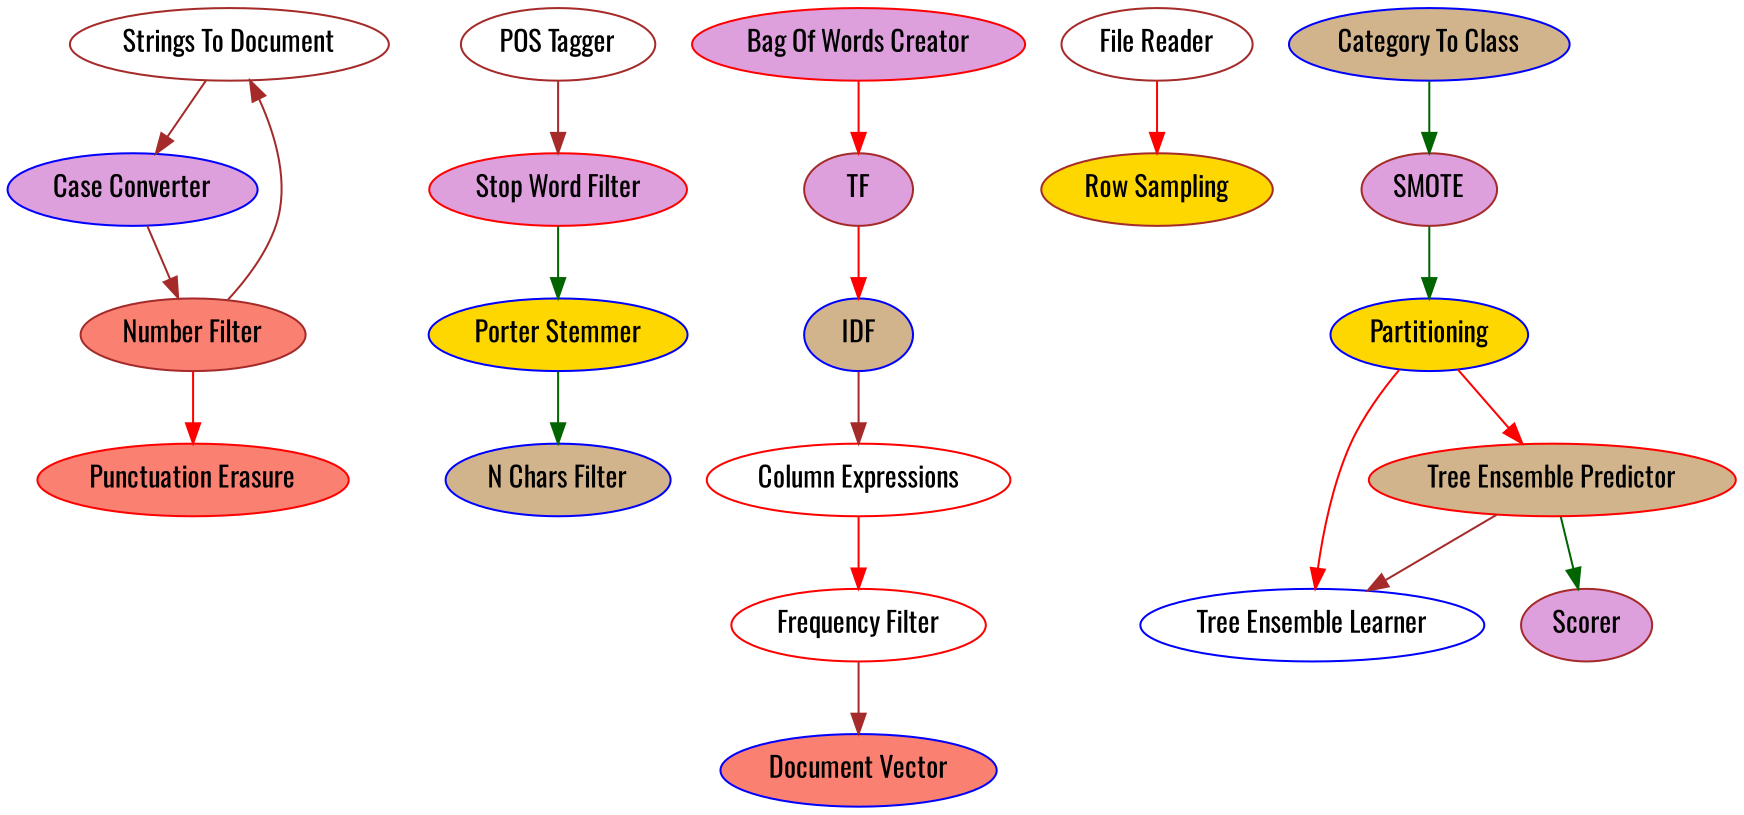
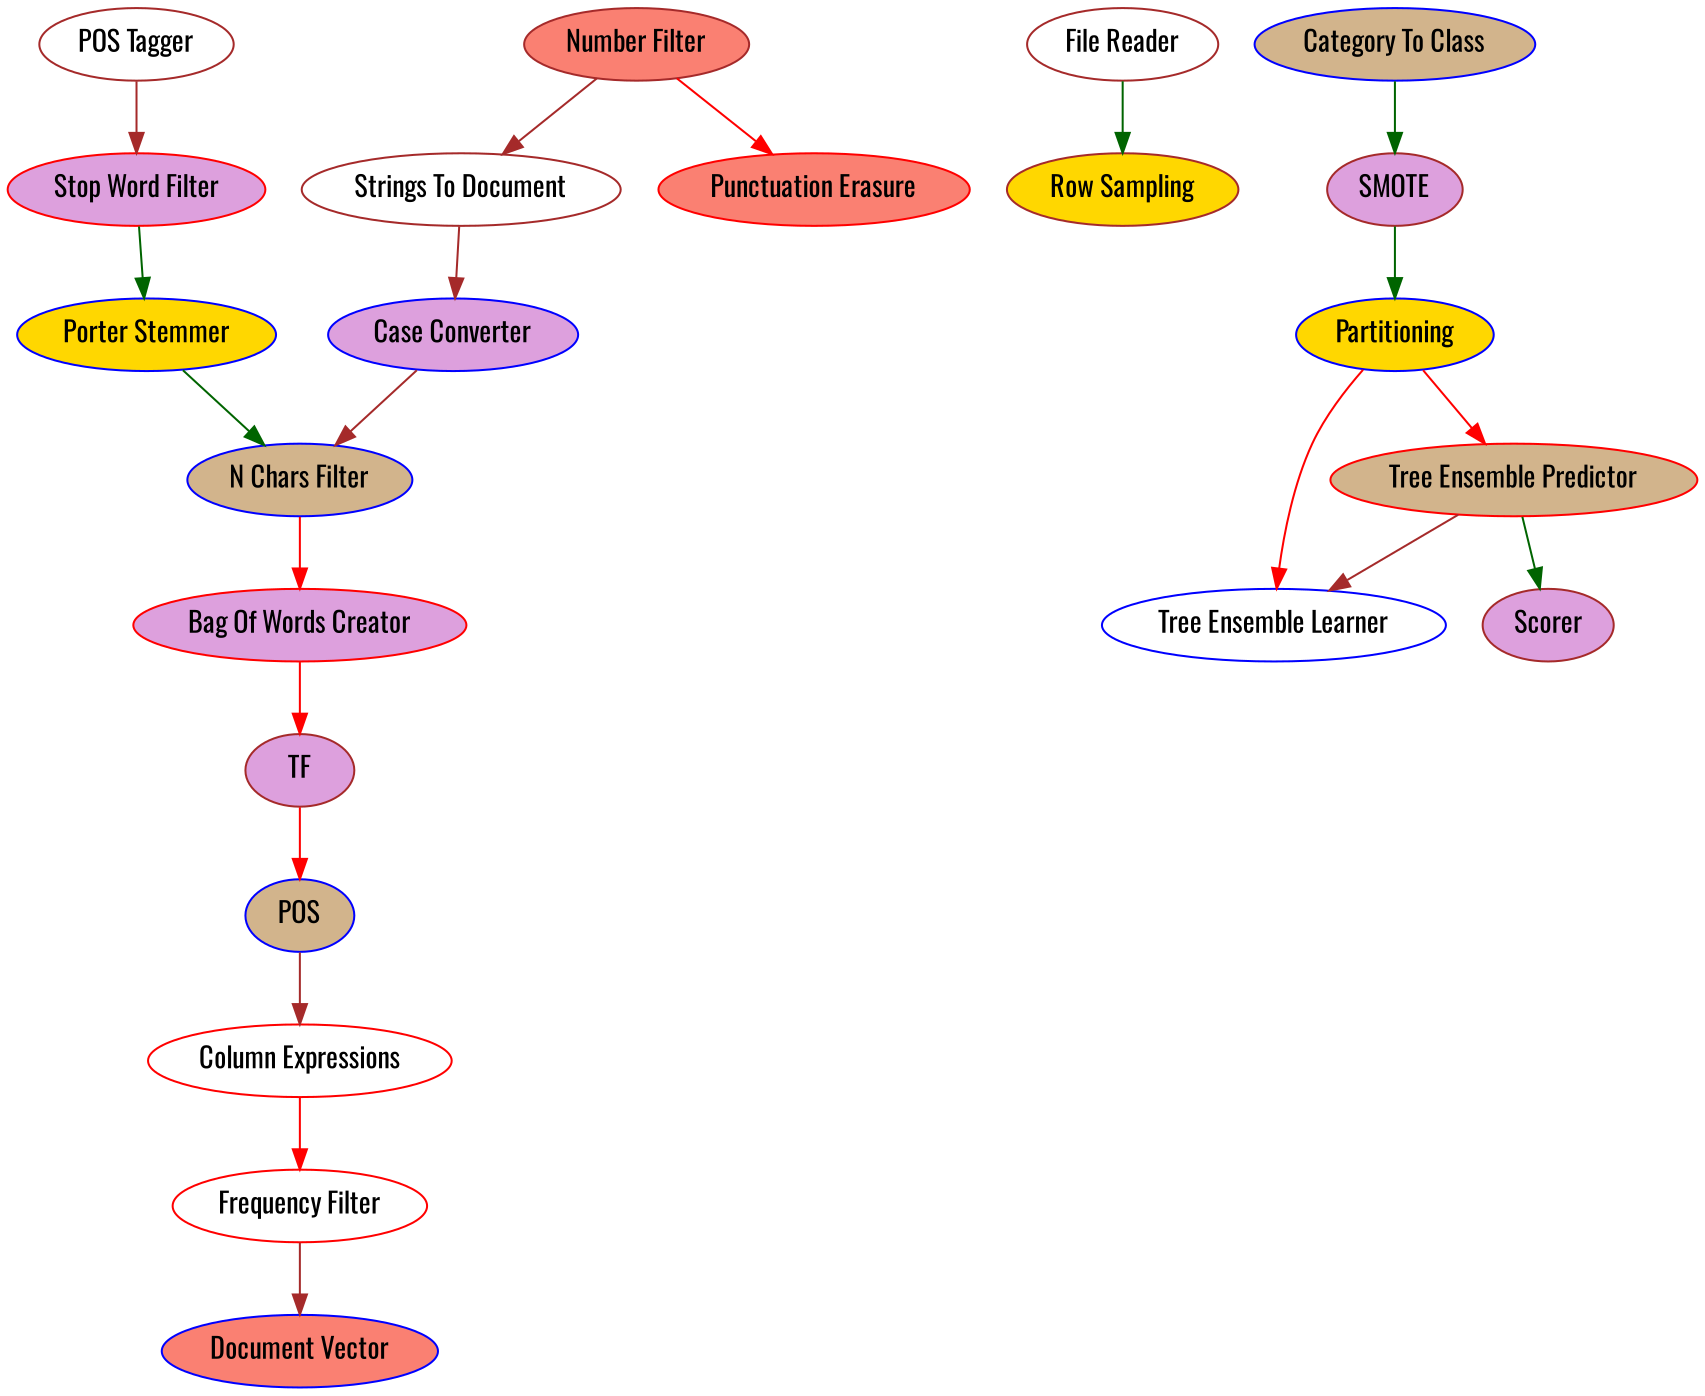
(1157, 107) -> (1123, 107)
(159, 253) -> (384, 401)
(859, 335) -> (300, 916)
none -> (300, 543)
